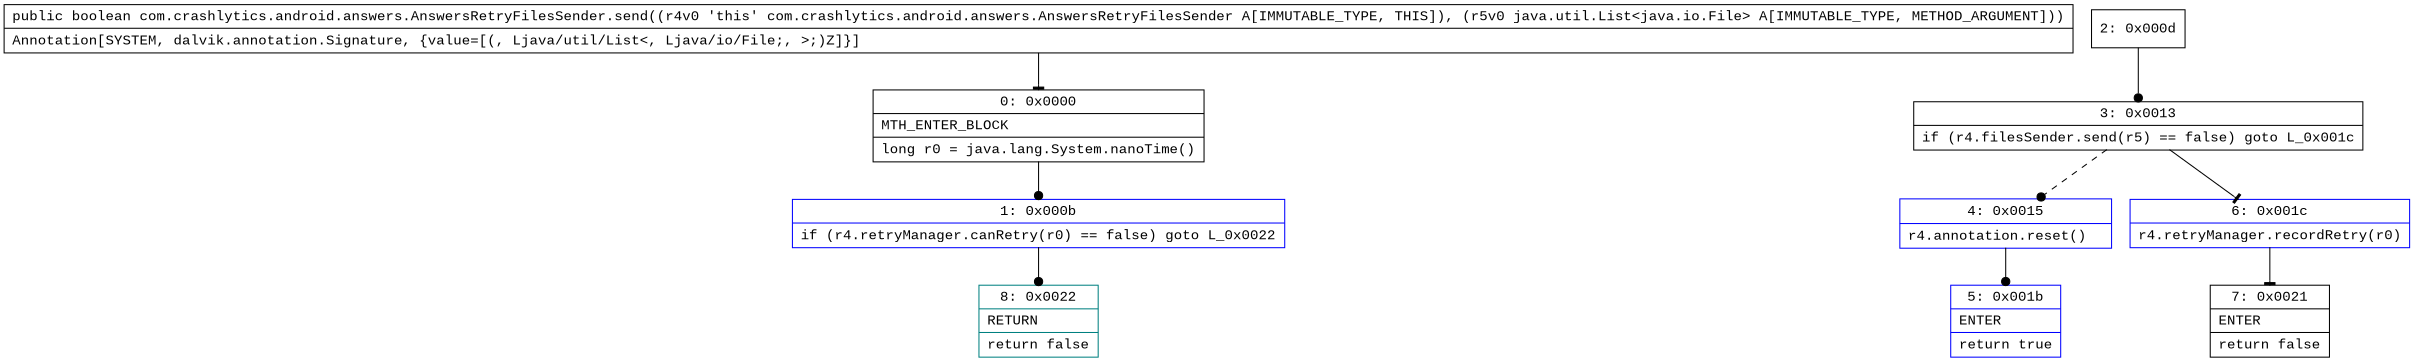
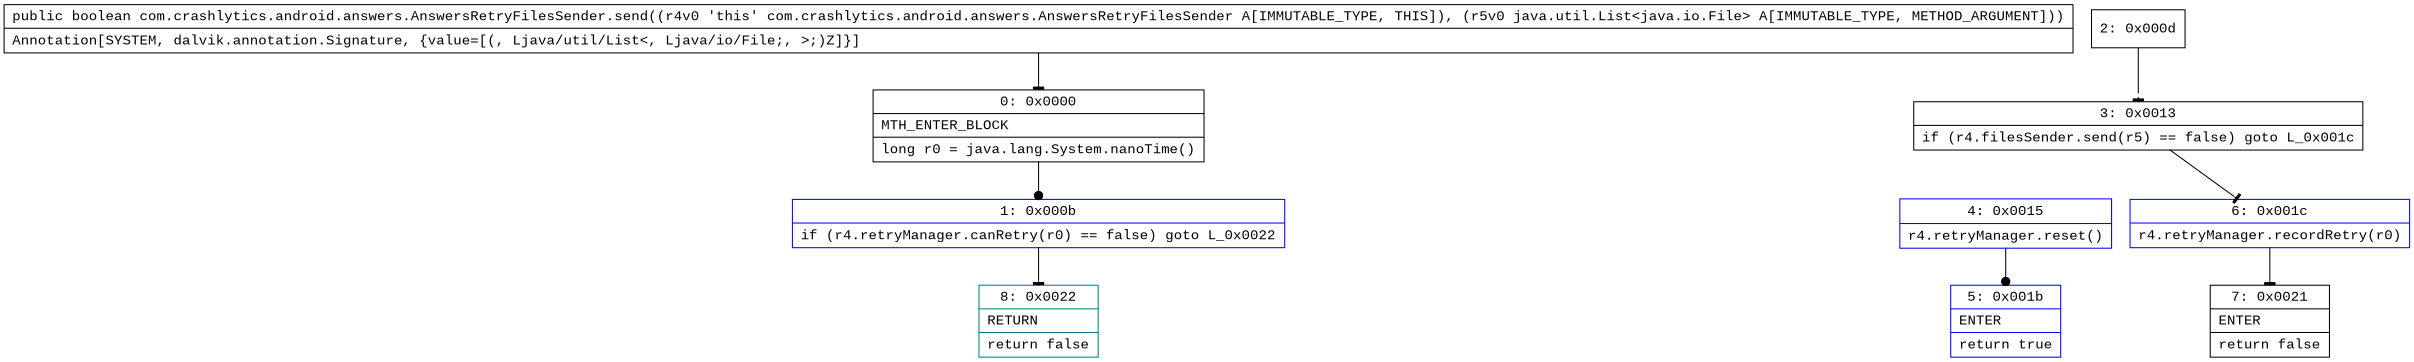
(2138, 71) -> (2138, 71)
(2076, 172) -> none
(1997, 235) -> (2006, 235)
(1039, 264) -> (1039, 264)
